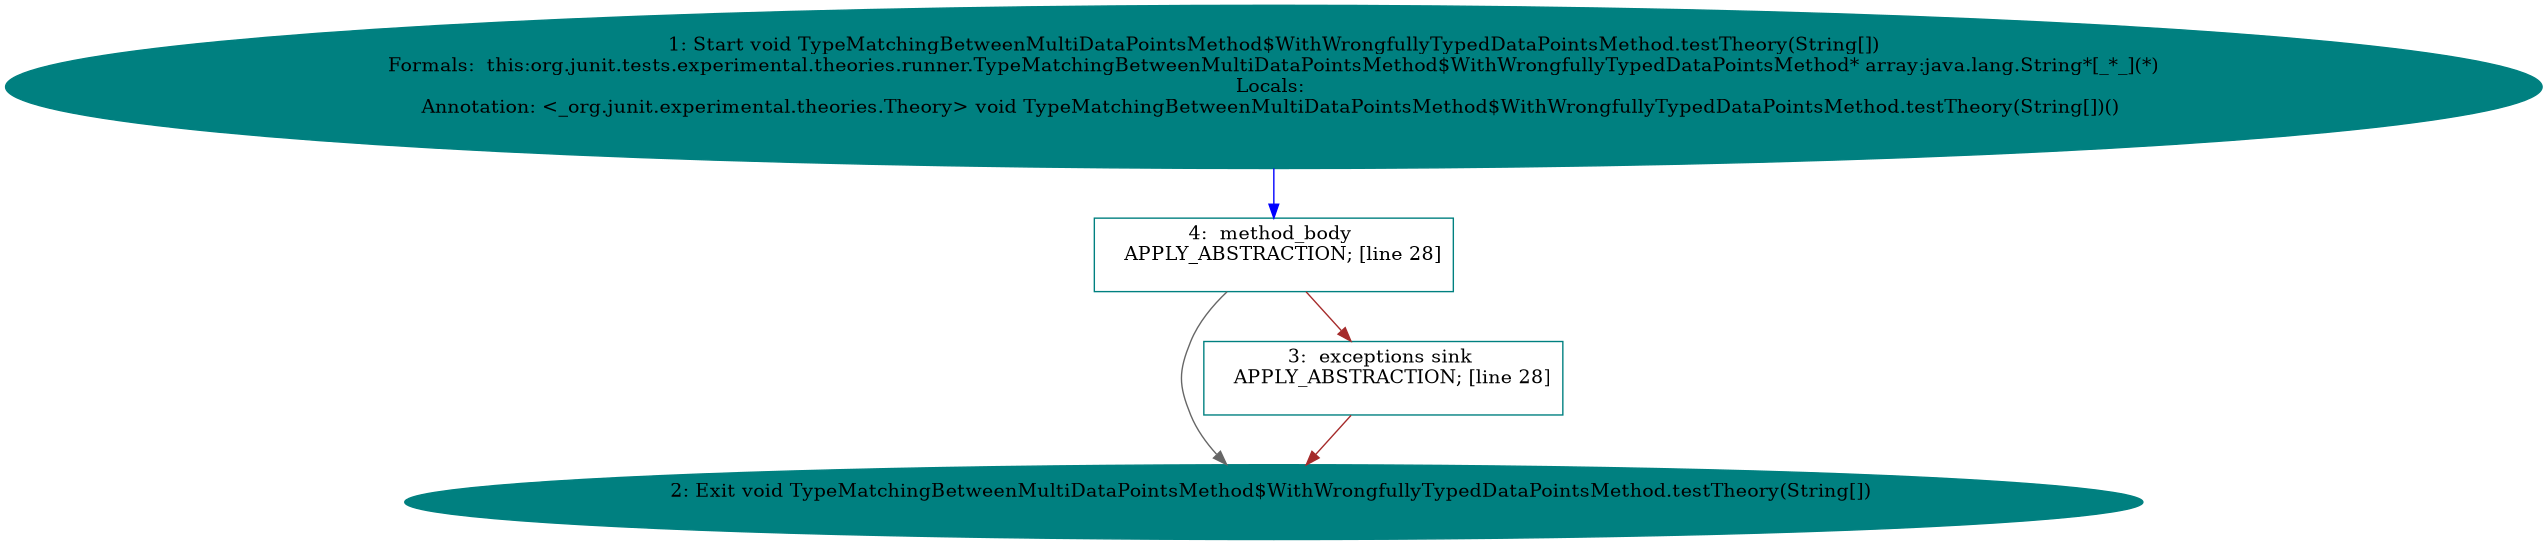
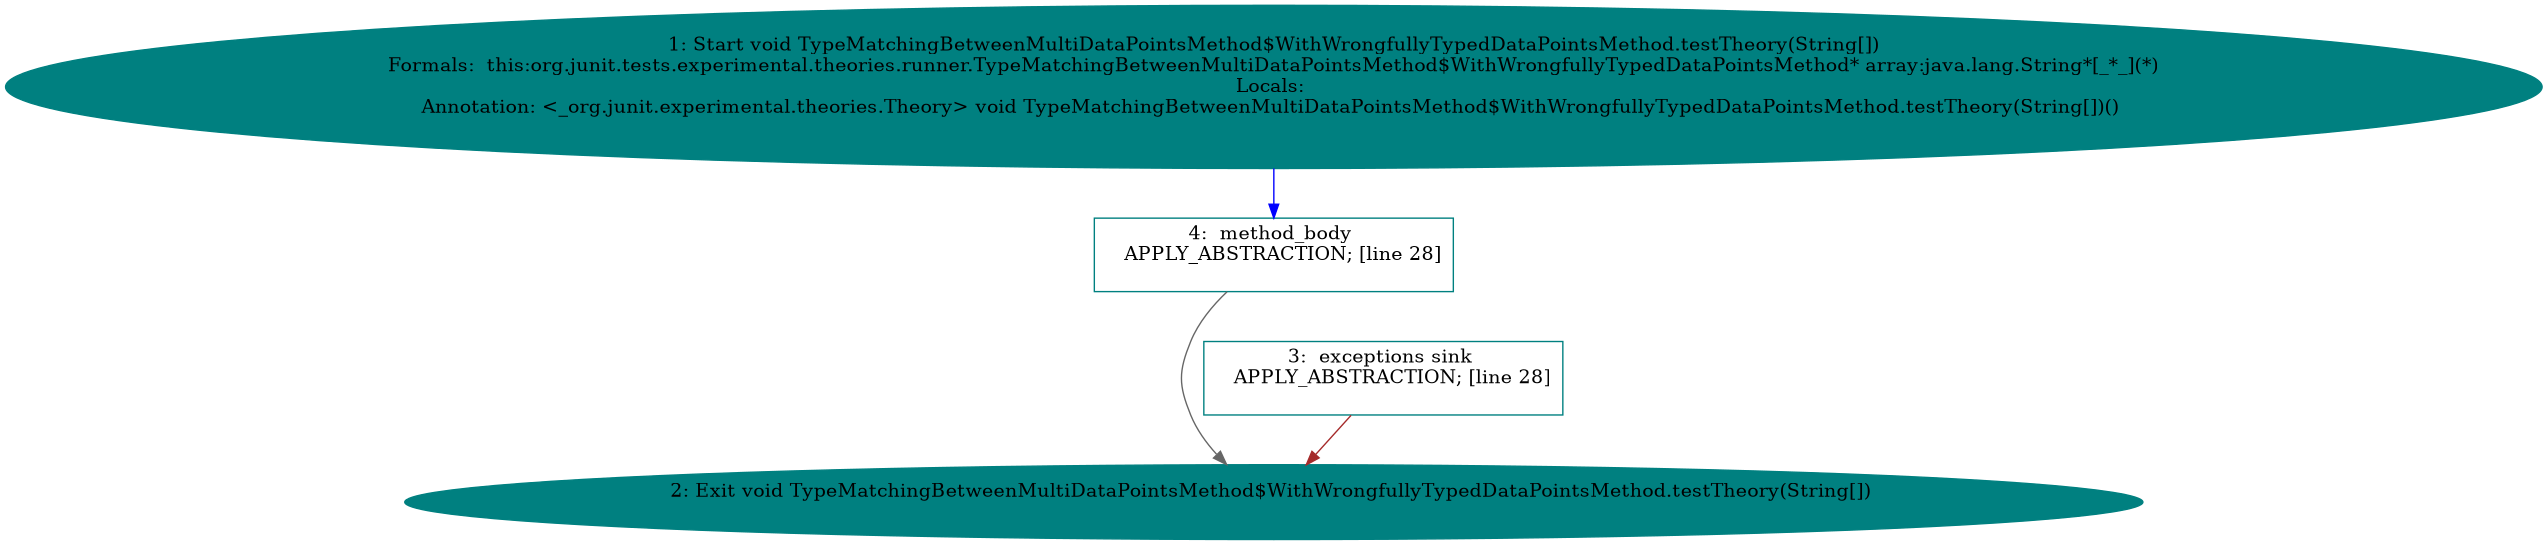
(1324, 311) -> none
